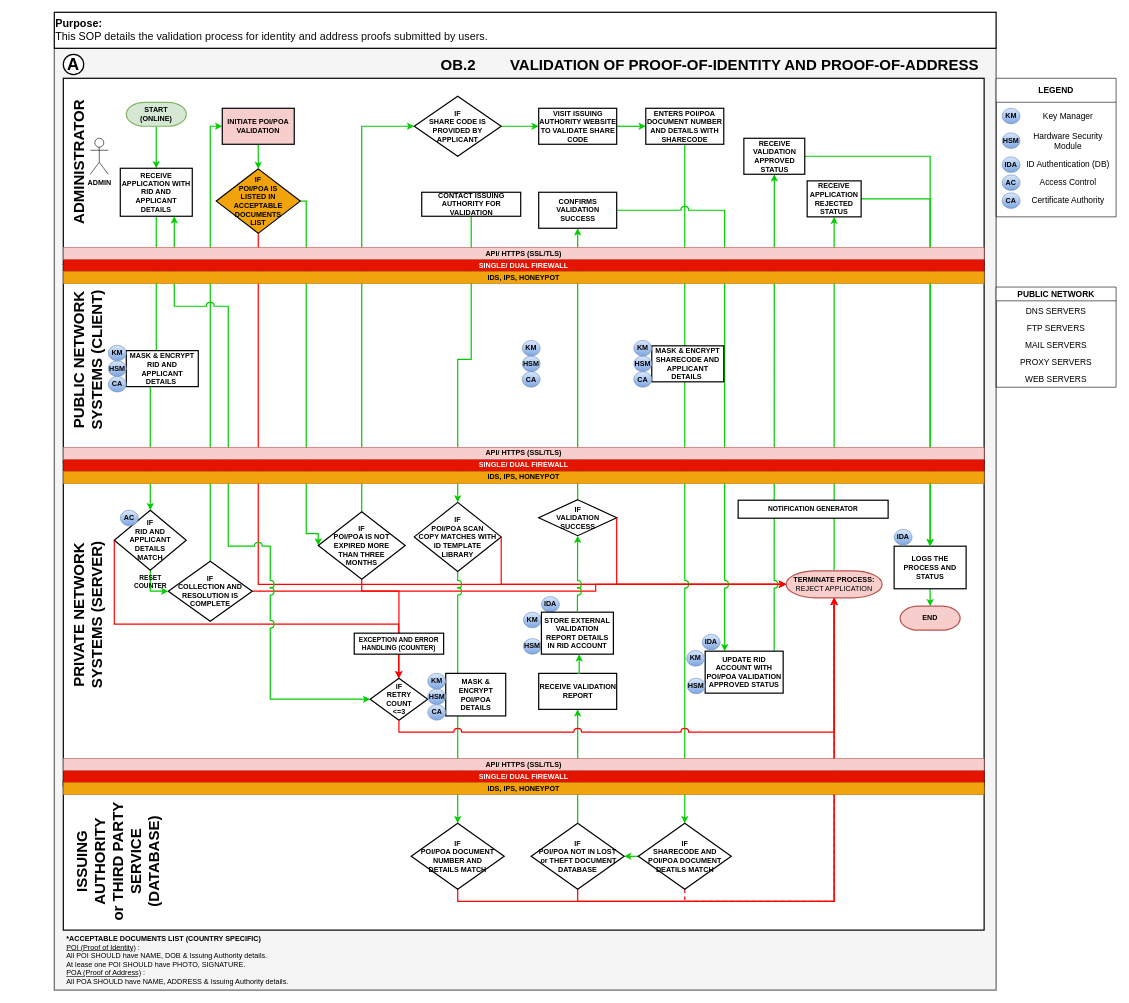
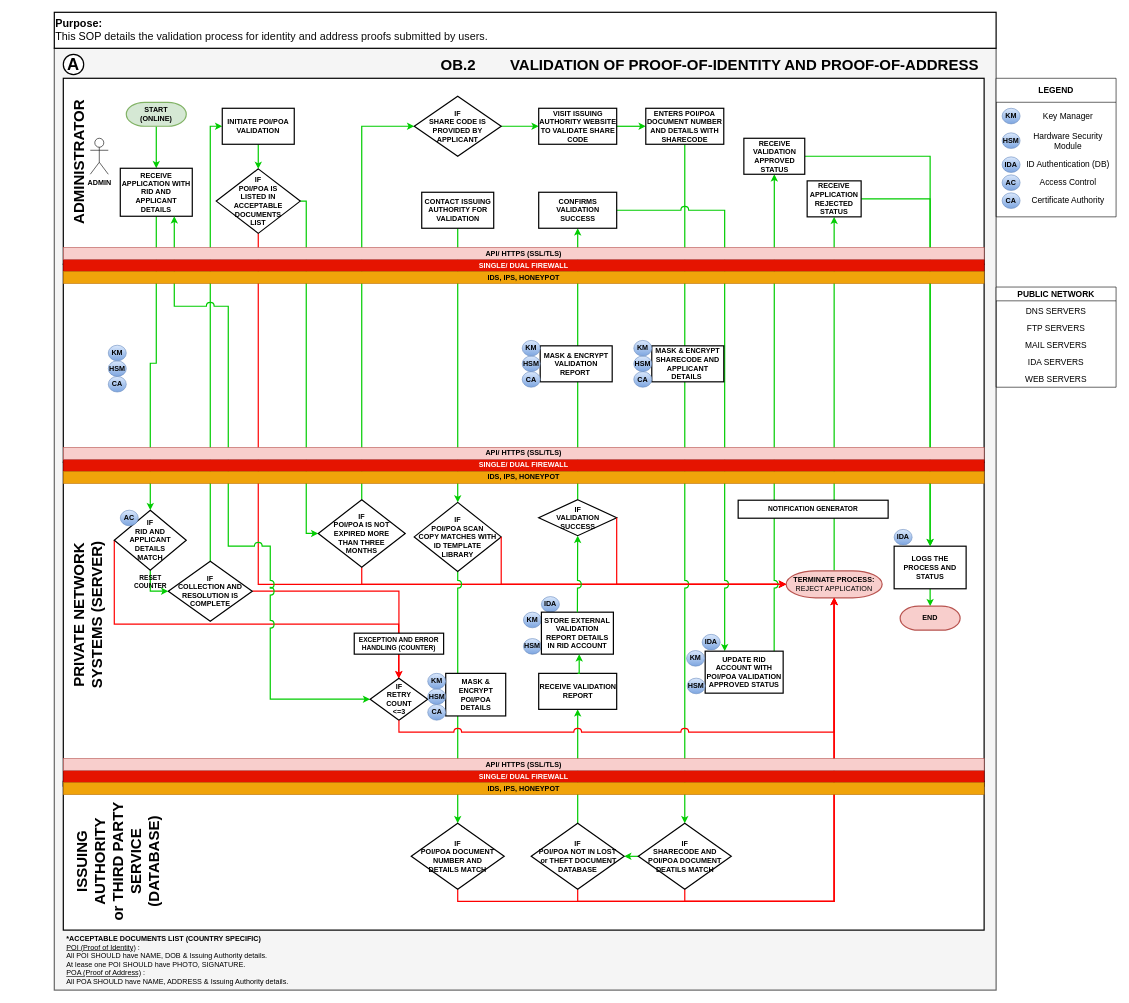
(258, 126) -> (258, 126)
(258, 201) -> (258, 201)
(471, 204) -> (458, 210)
(87, 360) -> none
(1056, 362) -> (1056, 362)
none -> (576, 364)
(162, 369) -> none
(362, 546) -> (362, 534)
(685, 894) -> (685, 894)
